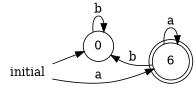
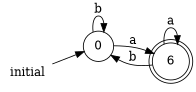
(100, 83) -> (130, 47)
